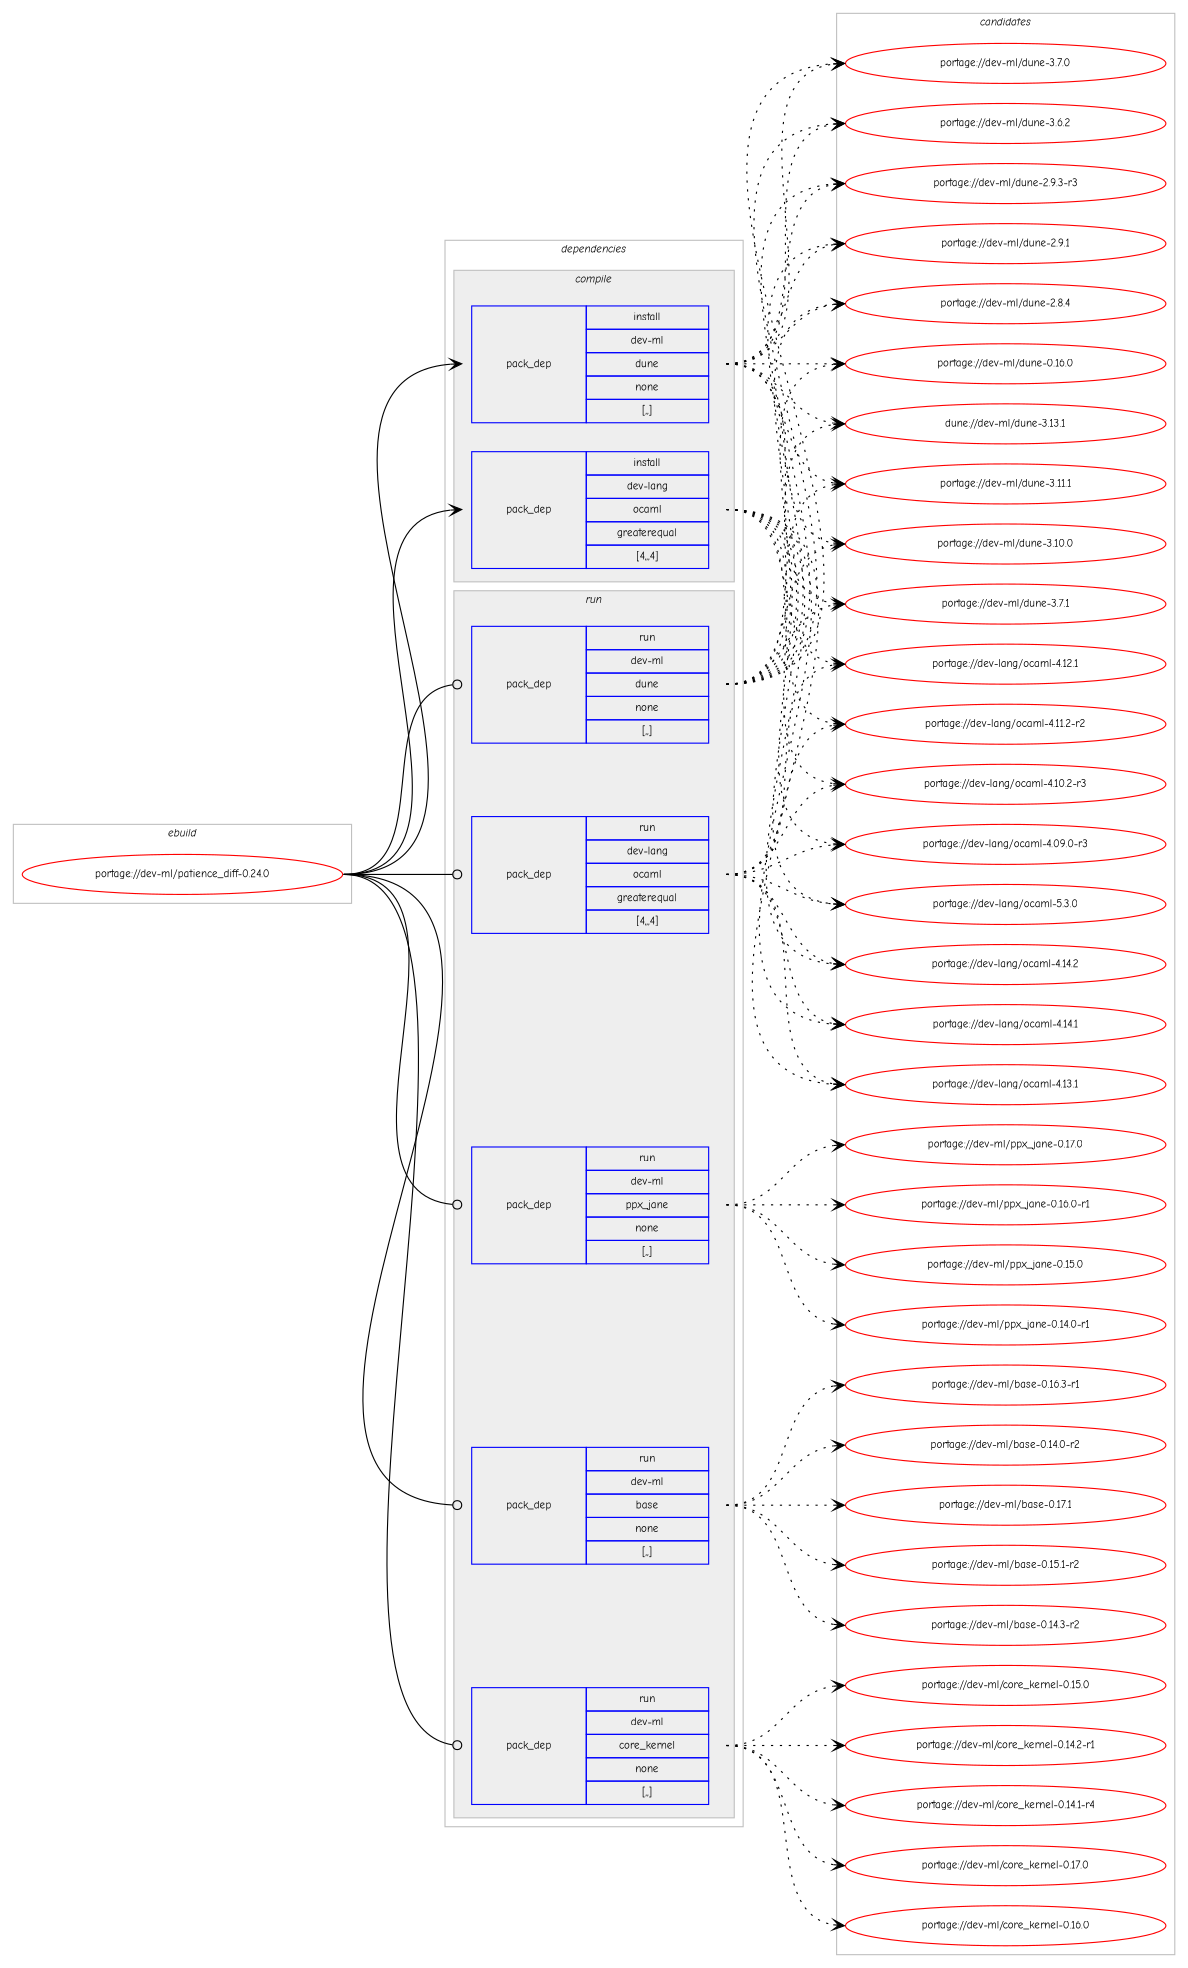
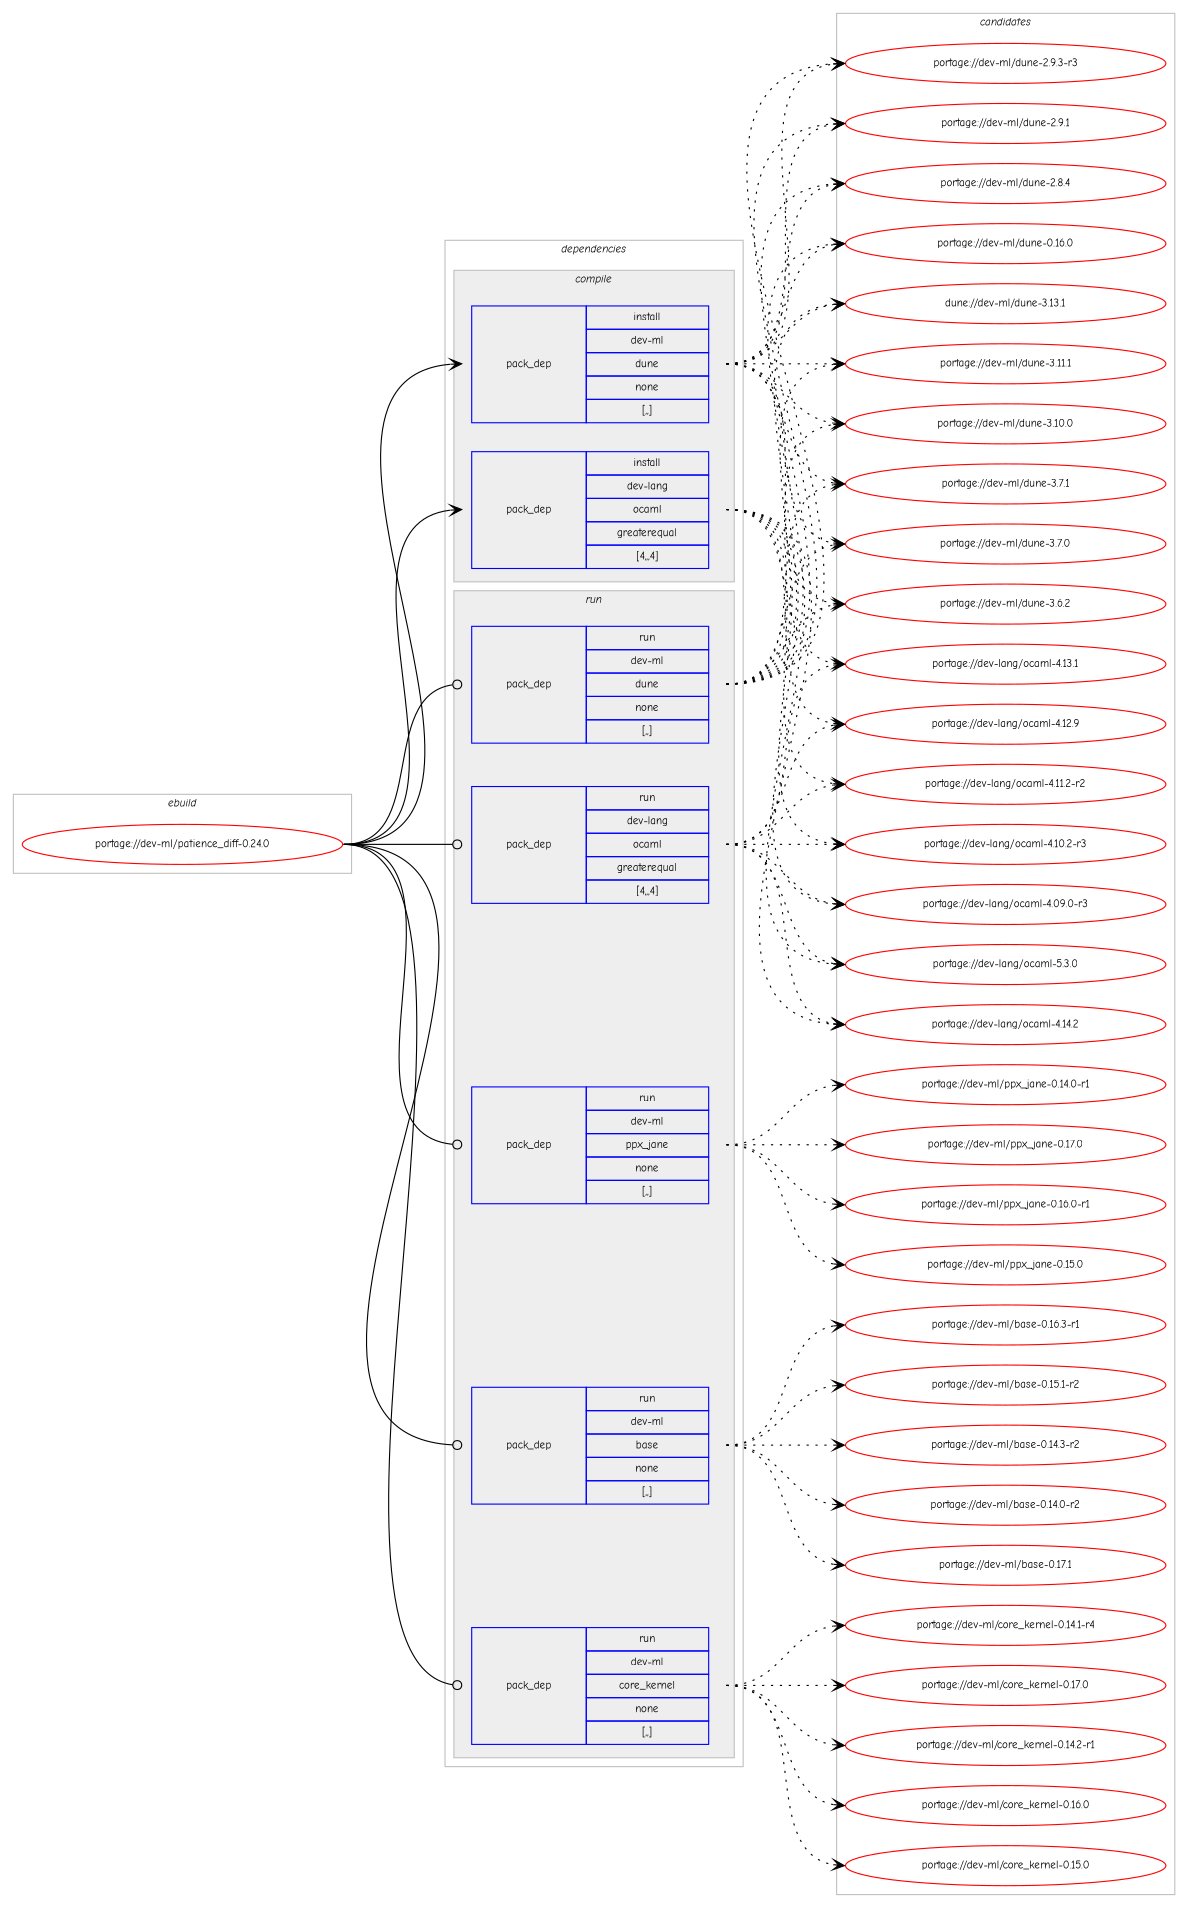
(1006, 664) -> (1006, 724)
(1006, 1025) -> none
